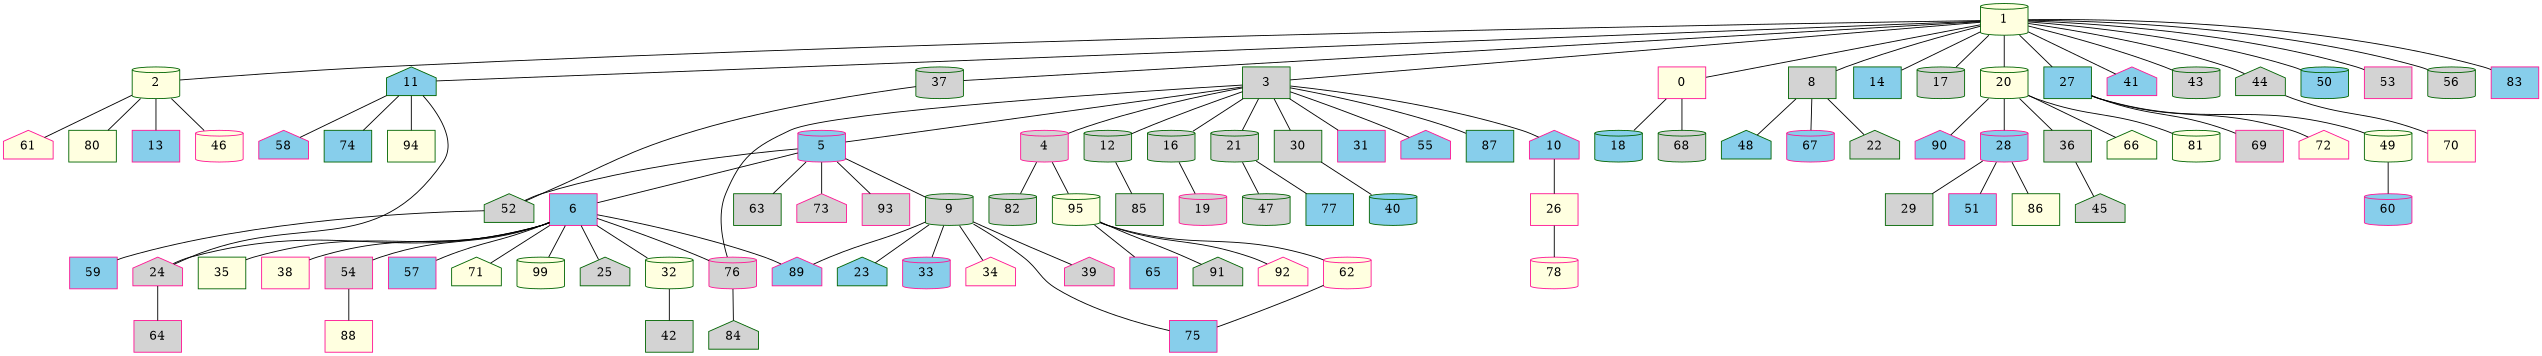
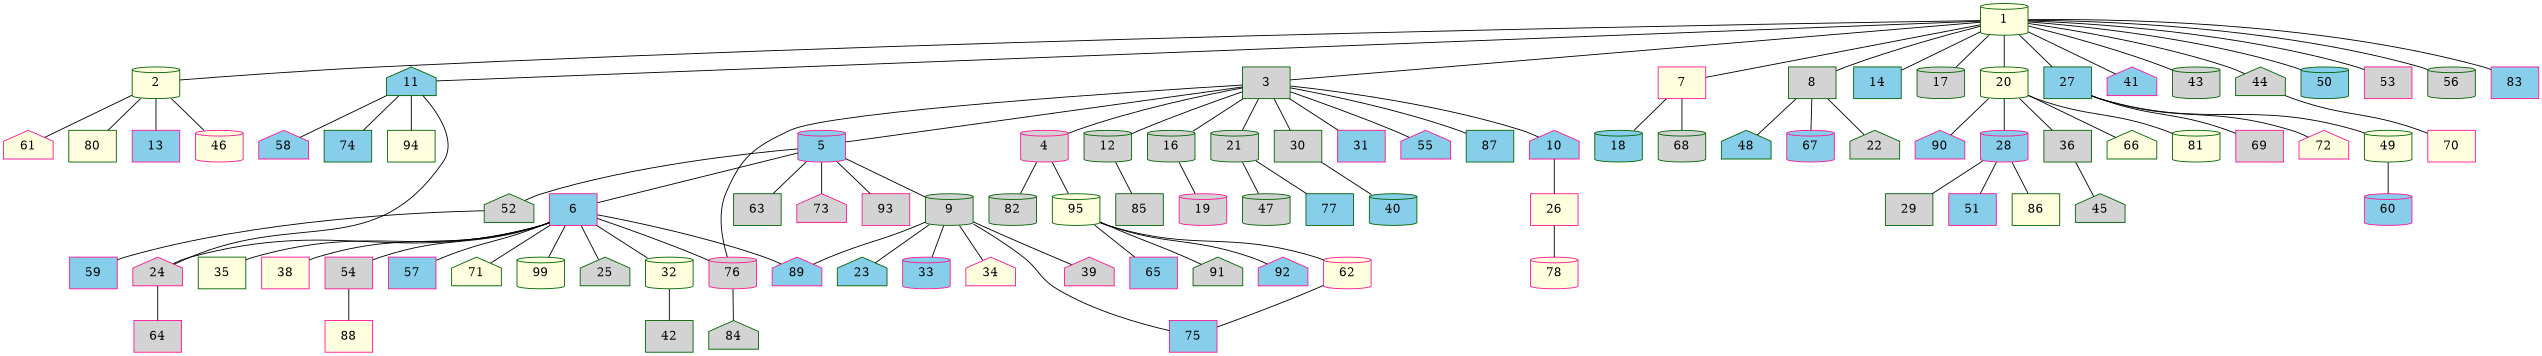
(940, 83) -> none
(1682, 83) -> (1682, 83)
(1283, 273) -> (1283, 273)
